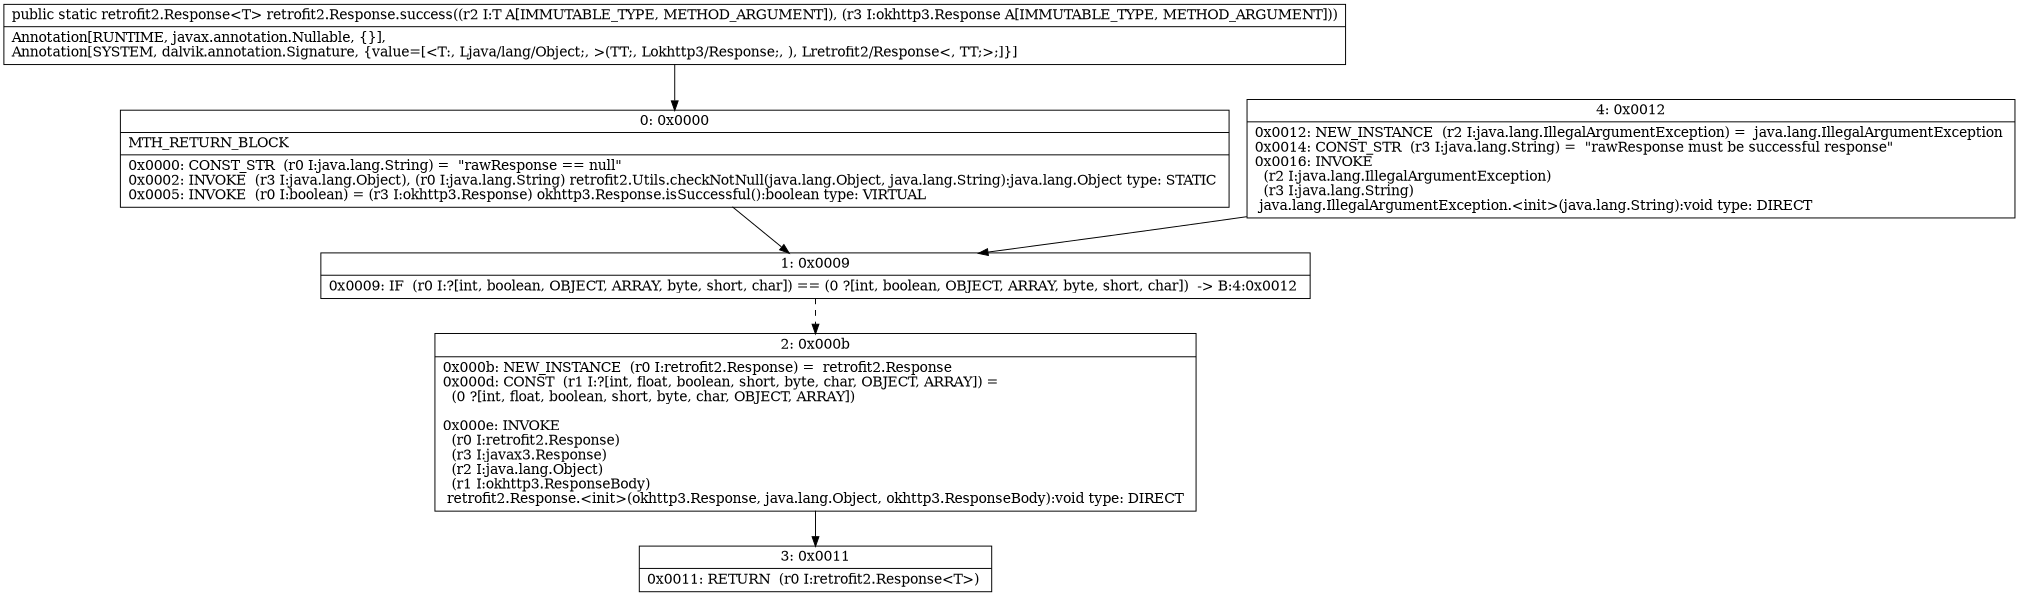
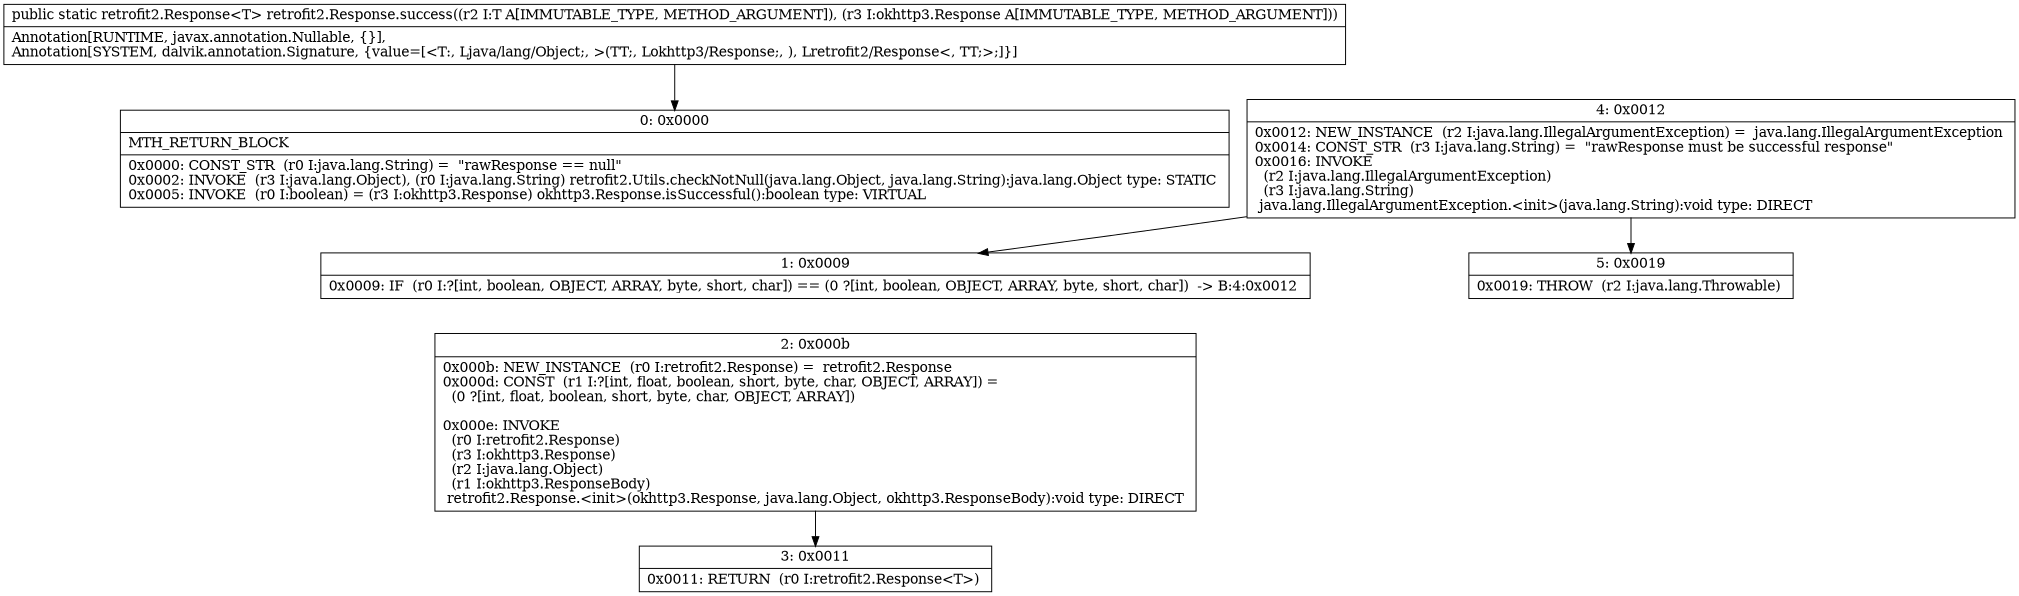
(757, 227) -> none
none -> (1631, 276)
(816, 311) -> none
(525, 455) -> (529, 455)
